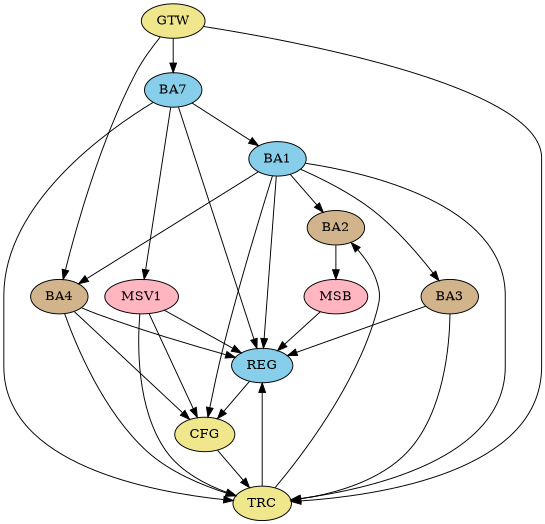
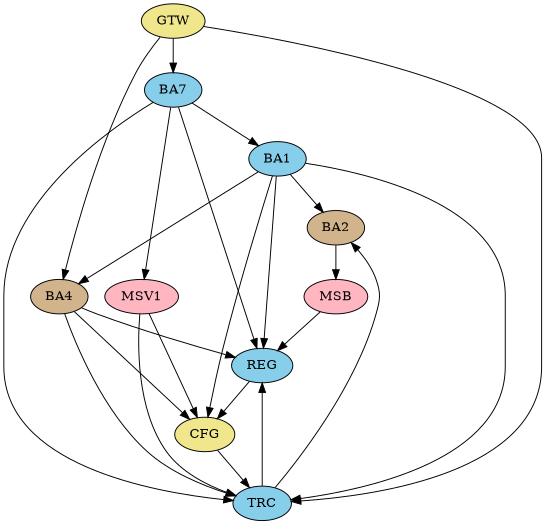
(450, 297) -> none
(198, 329) -> none
(262, 503) -> (262, 503)
